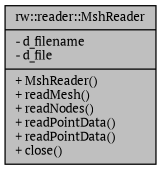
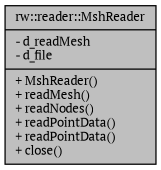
(50, 42) -> (53, 42)
